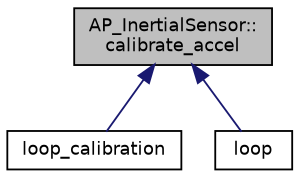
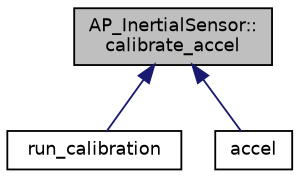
(94, 150) -> (94, 150)
(254, 150) -> (254, 150)
